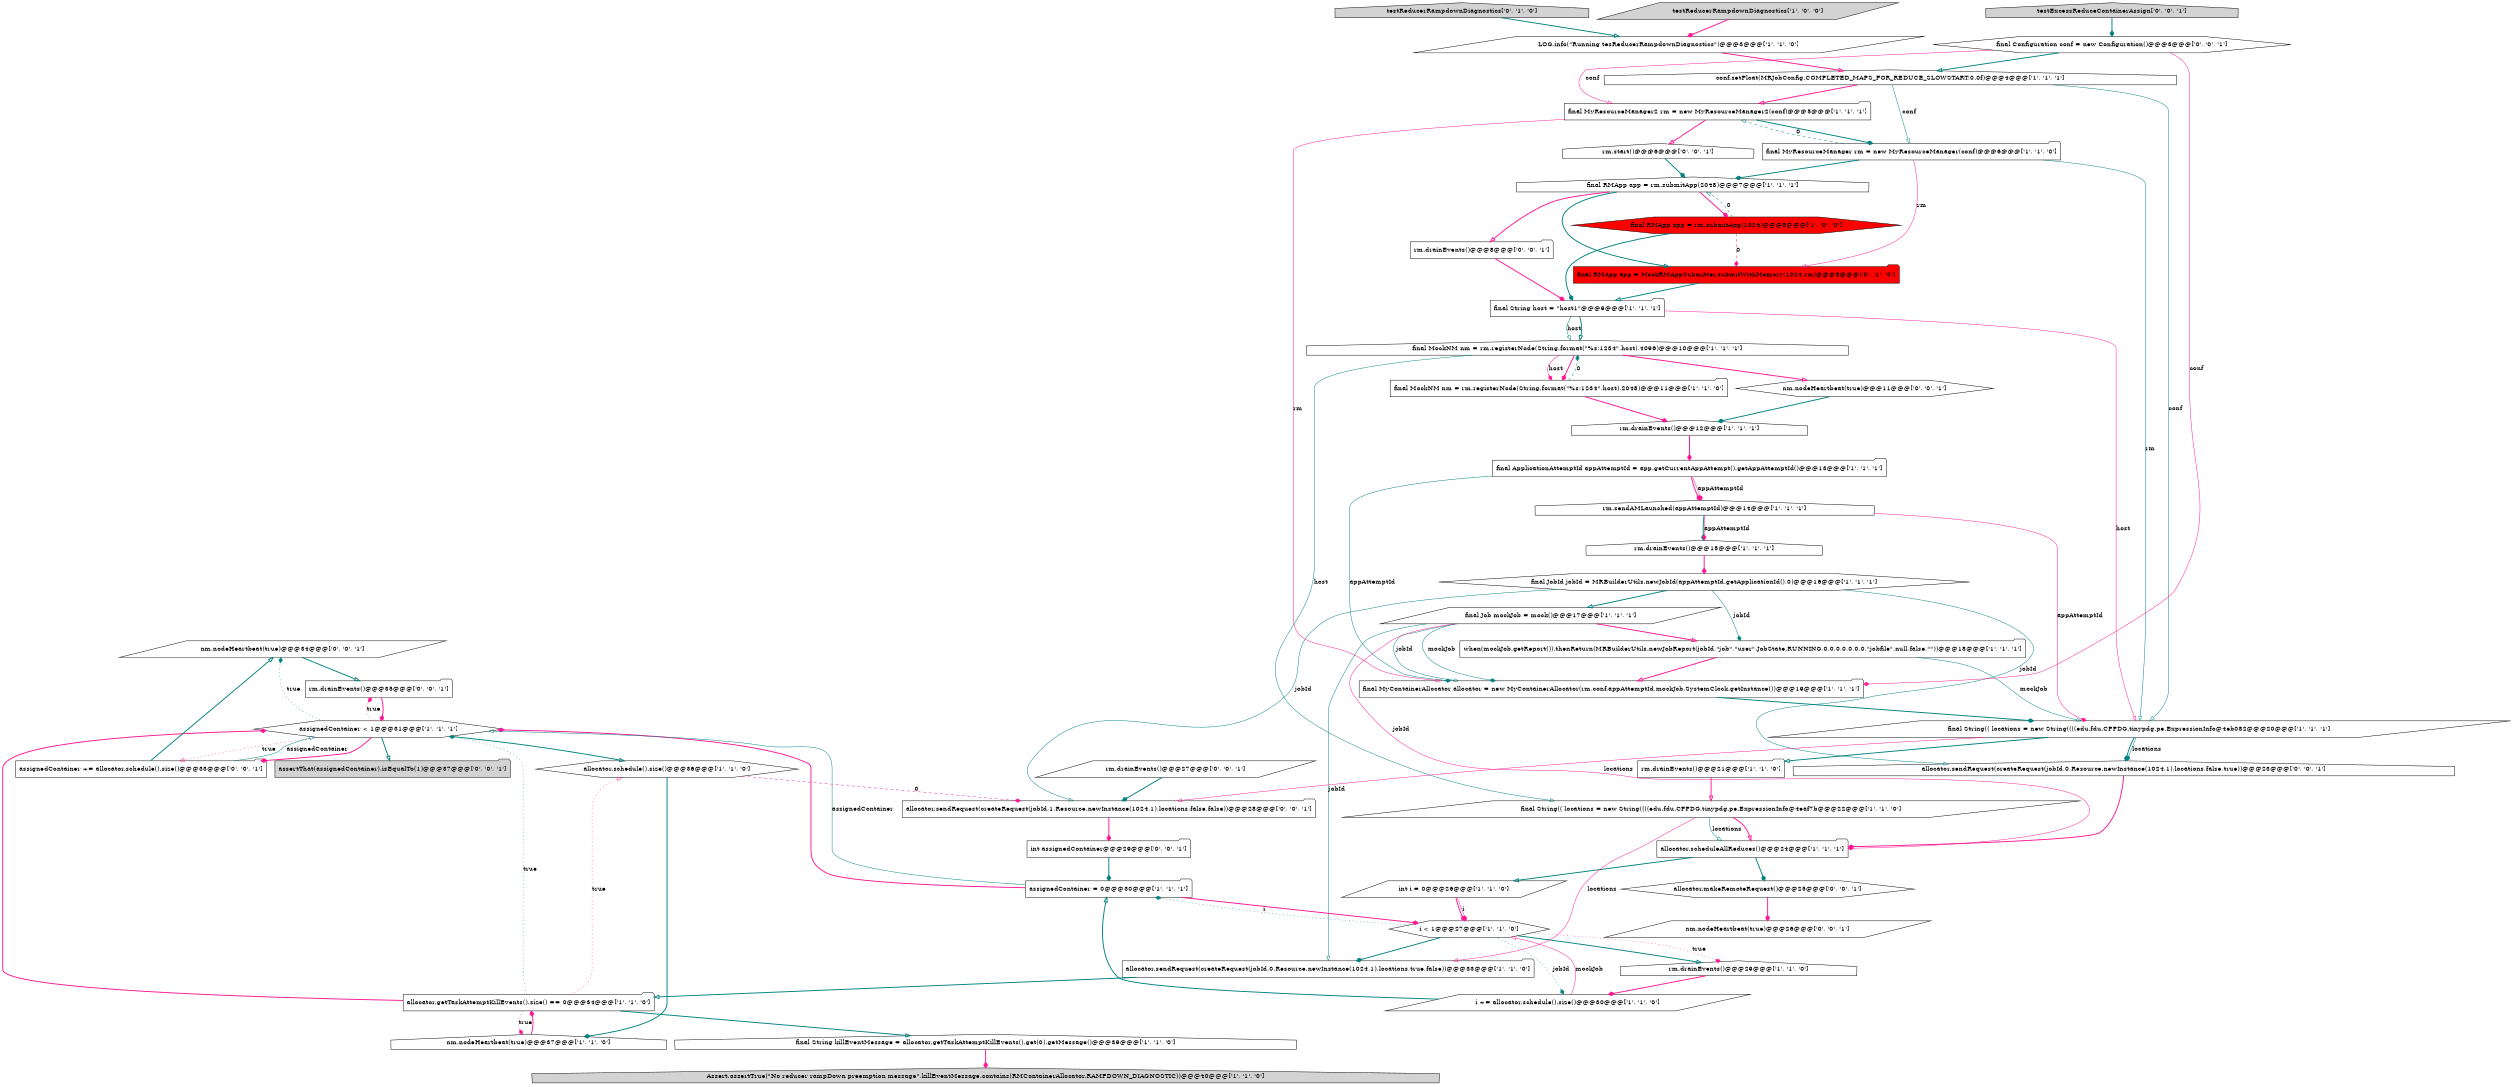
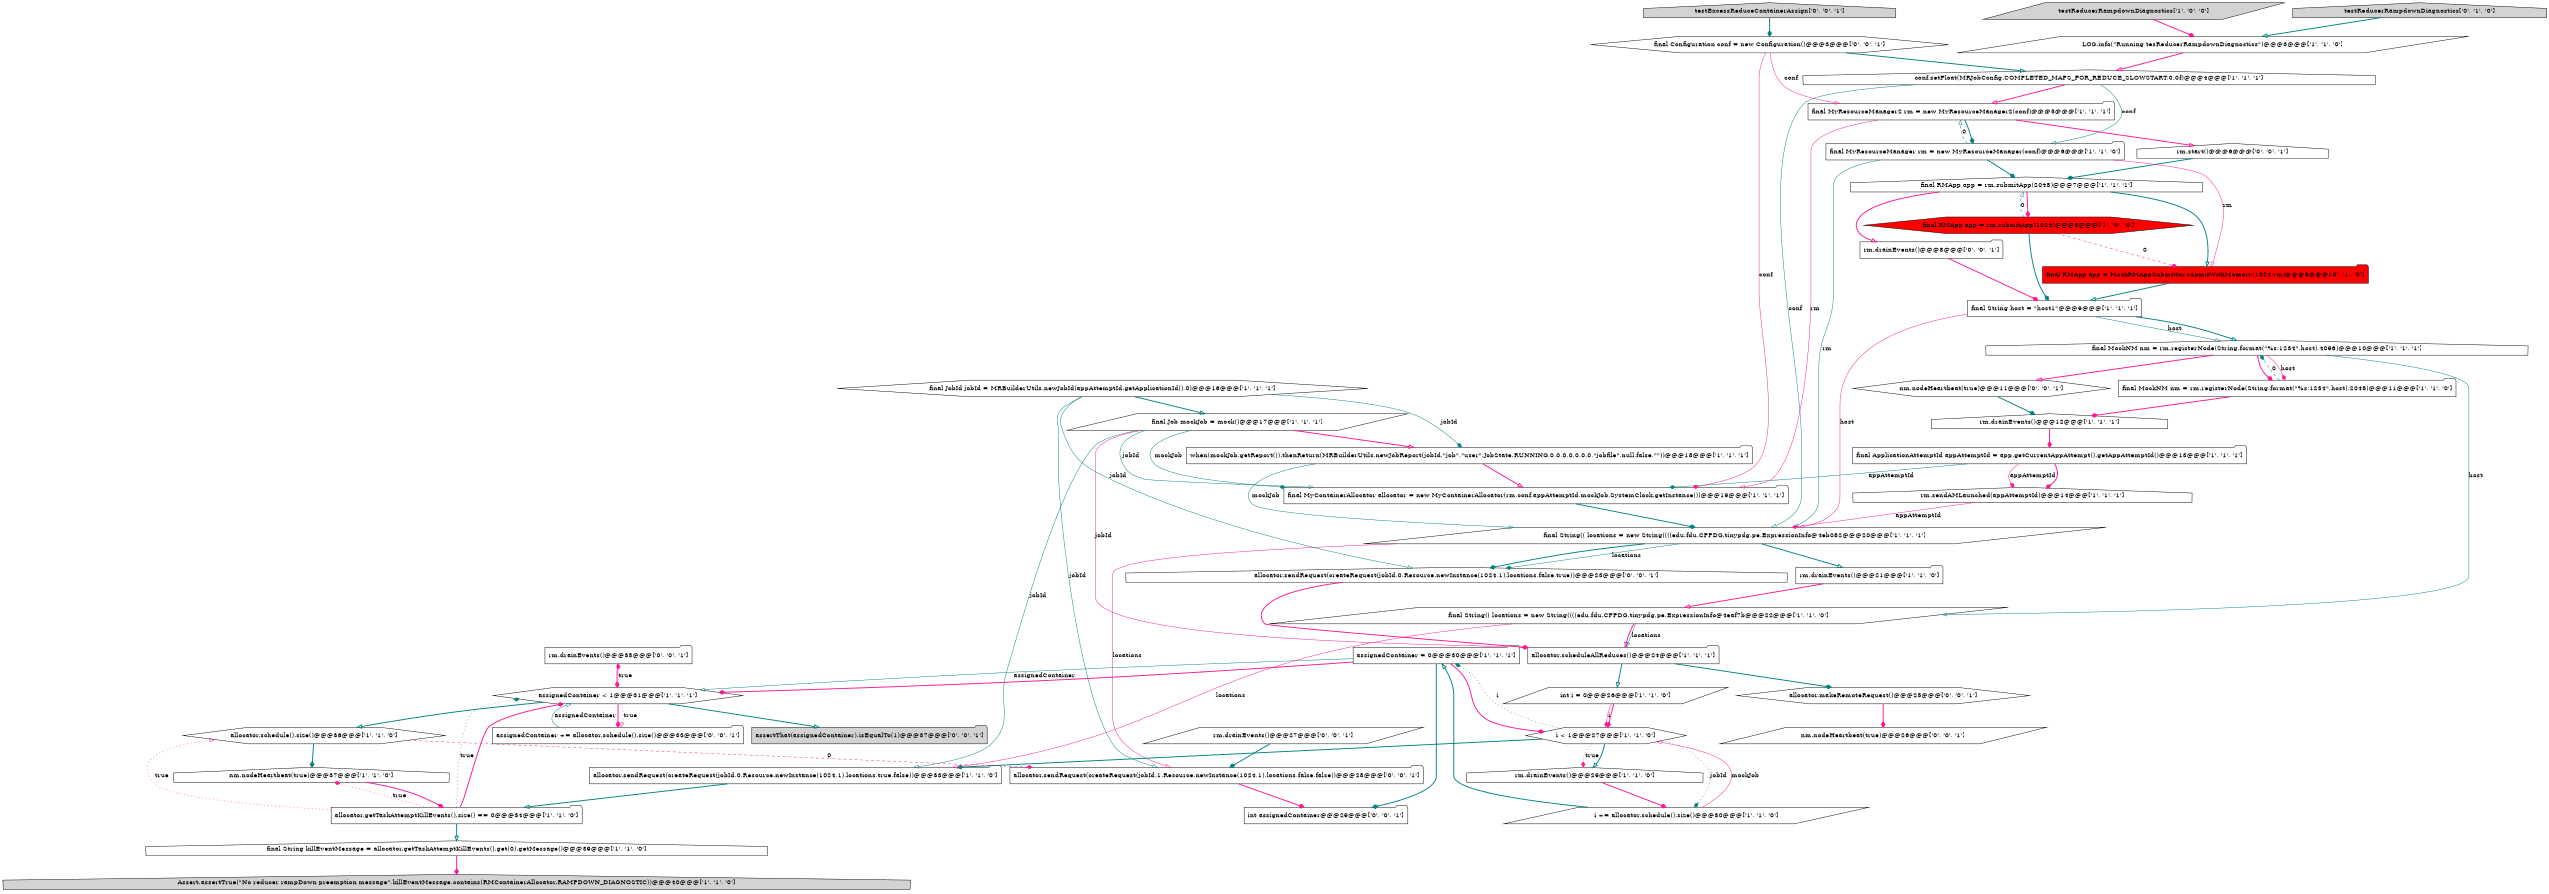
(1704, 548) -> none
(283, 649) -> none
(1109, 866) -> (1436, 754)
